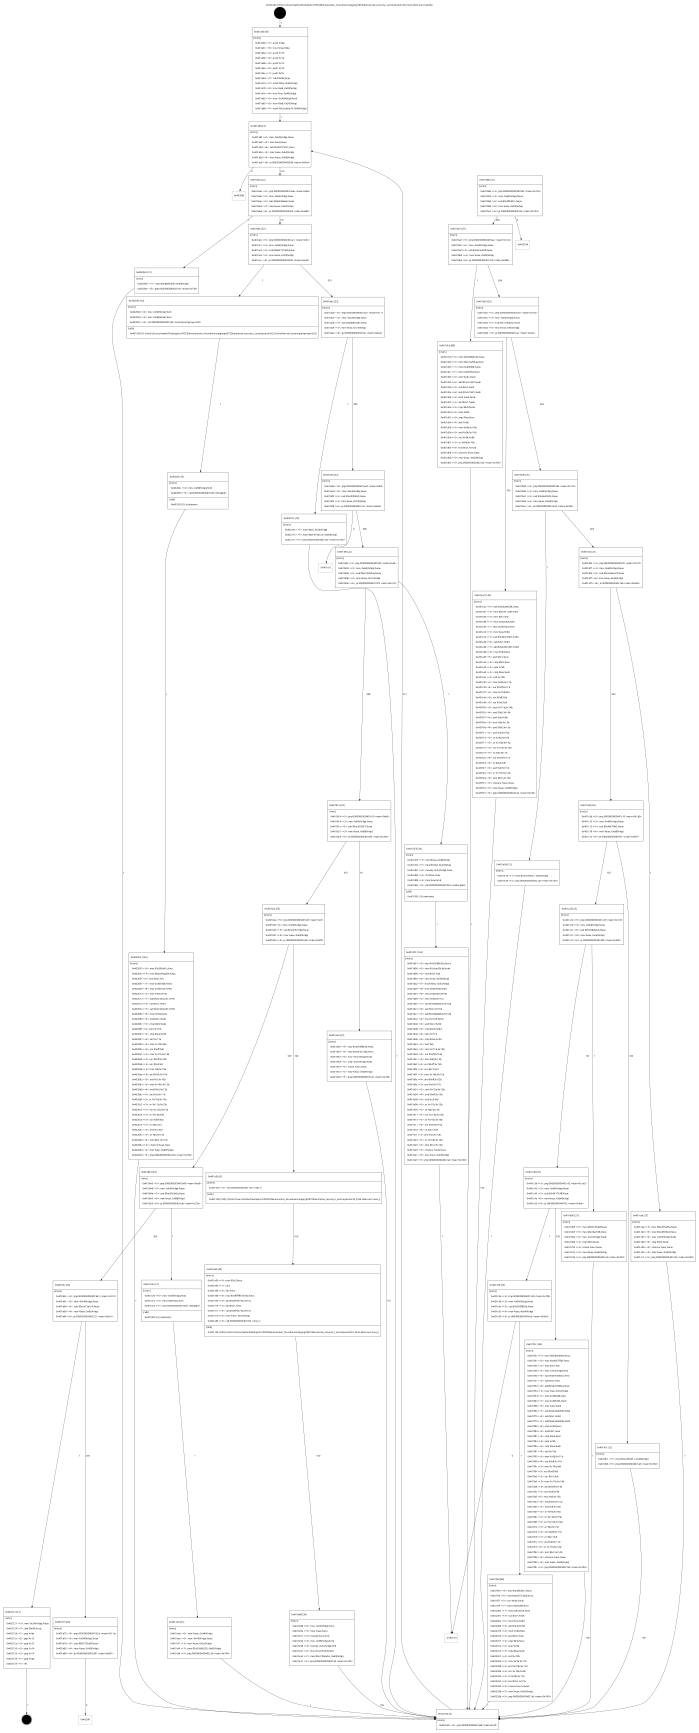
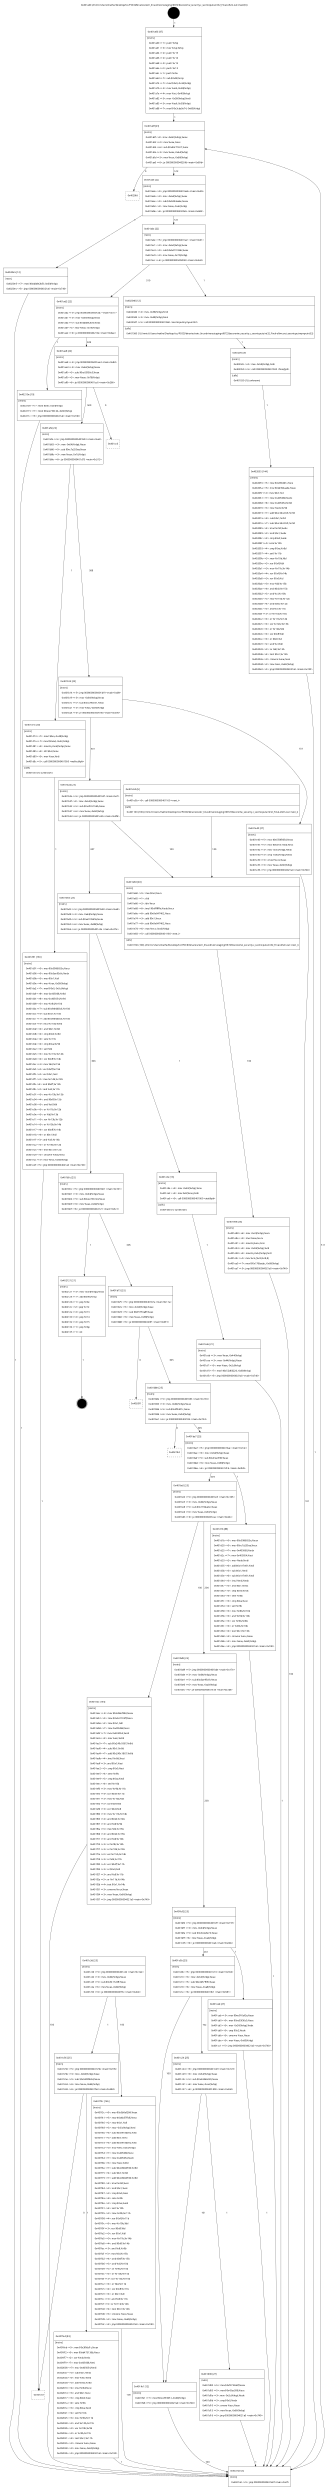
(527, 873) -> none
(568, 1055) -> (183, 2237)
(294, 1058) -> (142, 849)
none -> (159, 1354)
